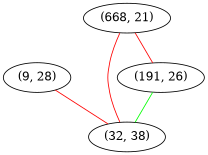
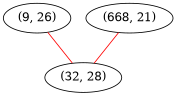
(37, 78) -> (37, 18)
(161, 78) -> none
(127, 137) -> (83, 78)
